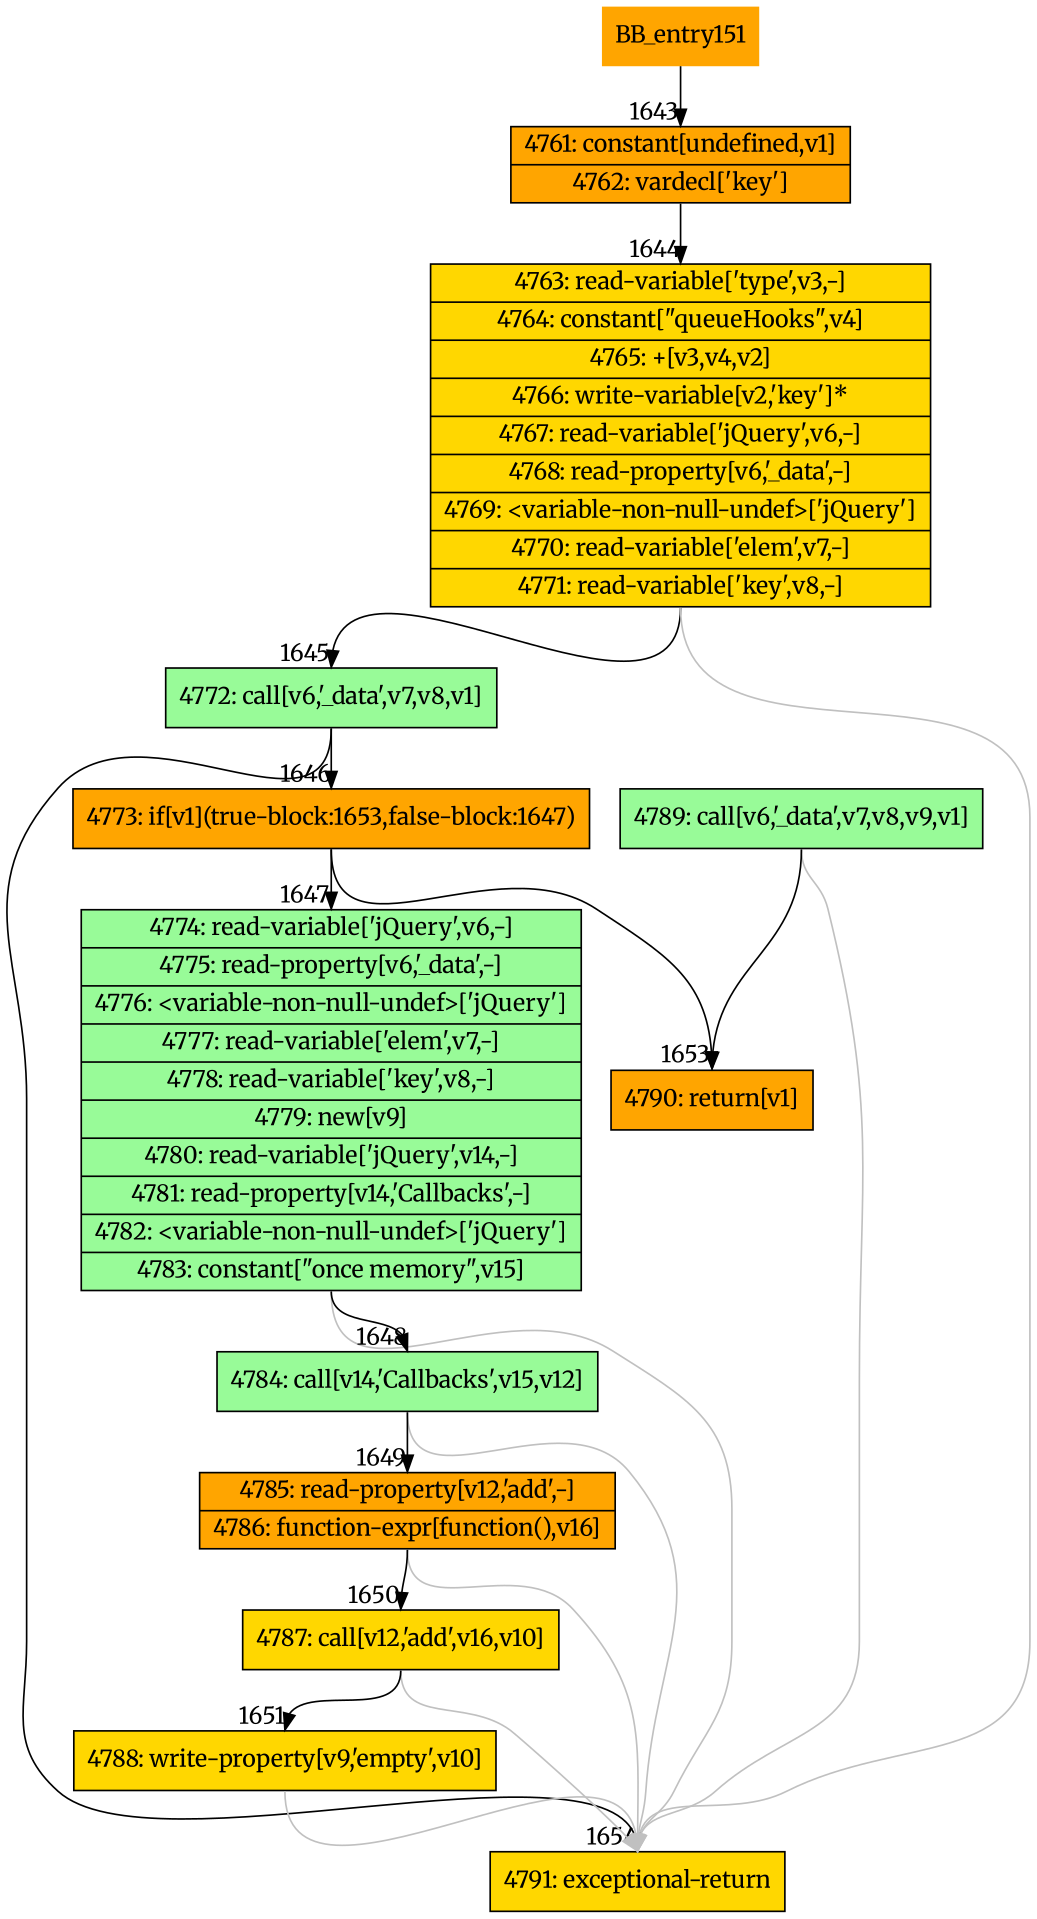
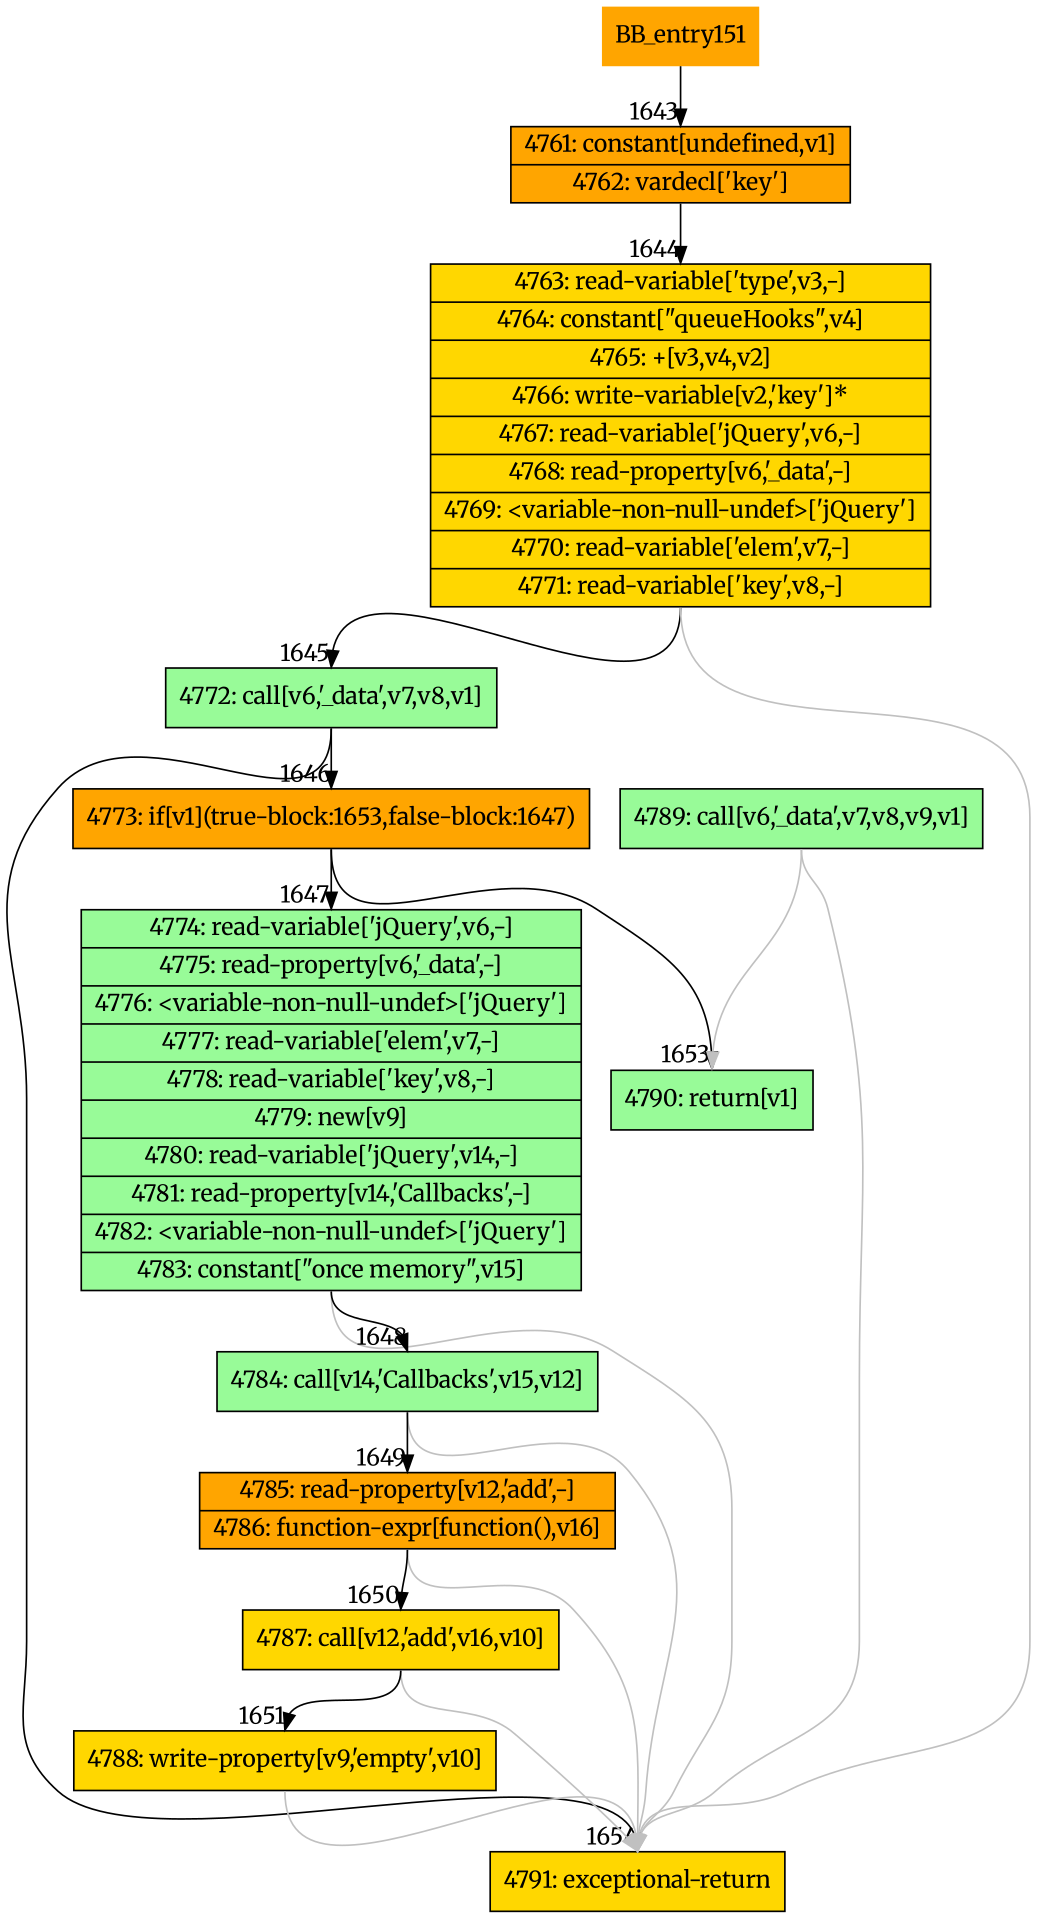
(762, 952) -> (762, 952)
(712, 1100) -> (712, 1100)
